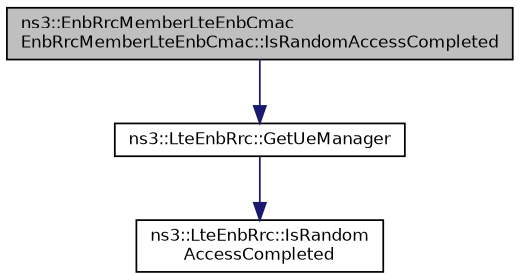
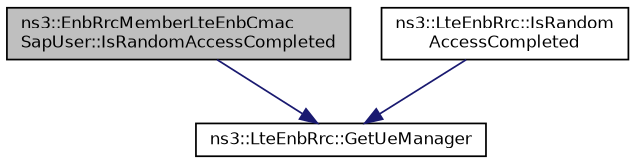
(260, 34) -> (179, 34)
(260, 179) -> (423, 87)
